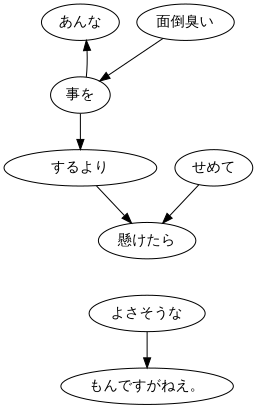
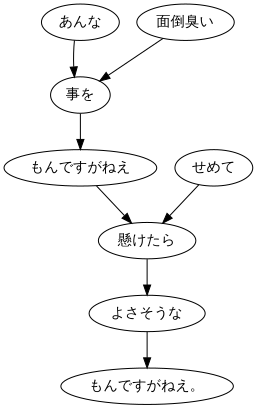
(87, 64) -> (74, 54)
(80, 168) -> (80, 168)
none -> (147, 272)
